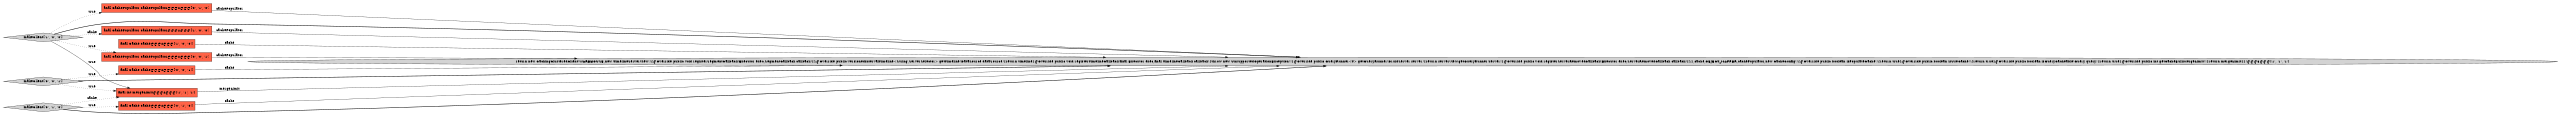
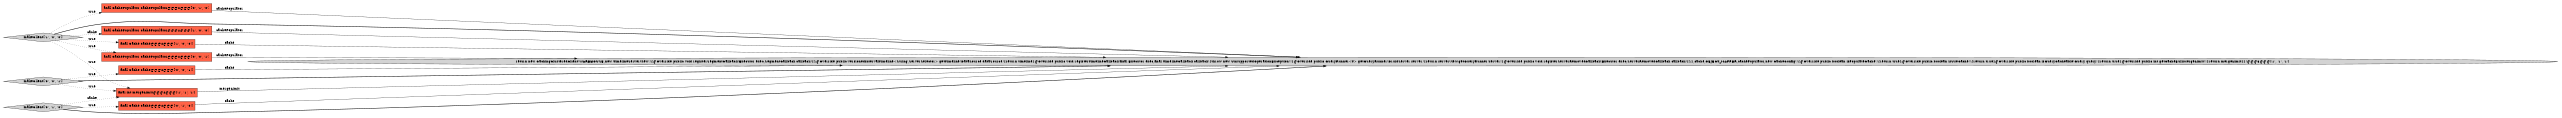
none -> (91, 41)
(89, 65) -> (89, 65)
